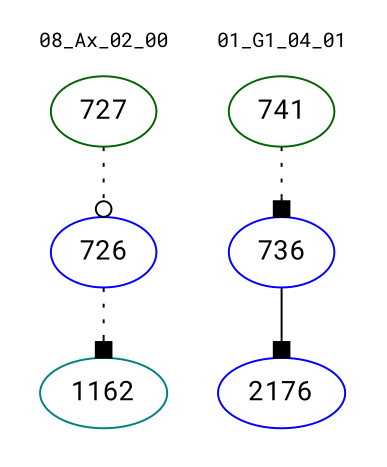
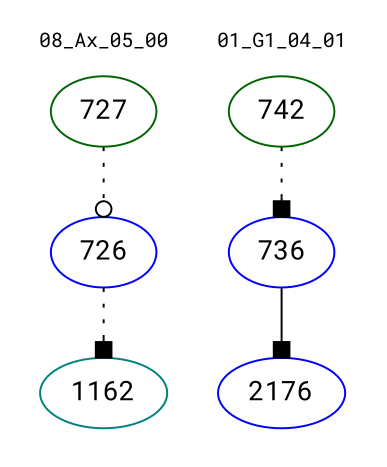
(105, 42) -> (105, 42)
(282, 111) -> (282, 111)
